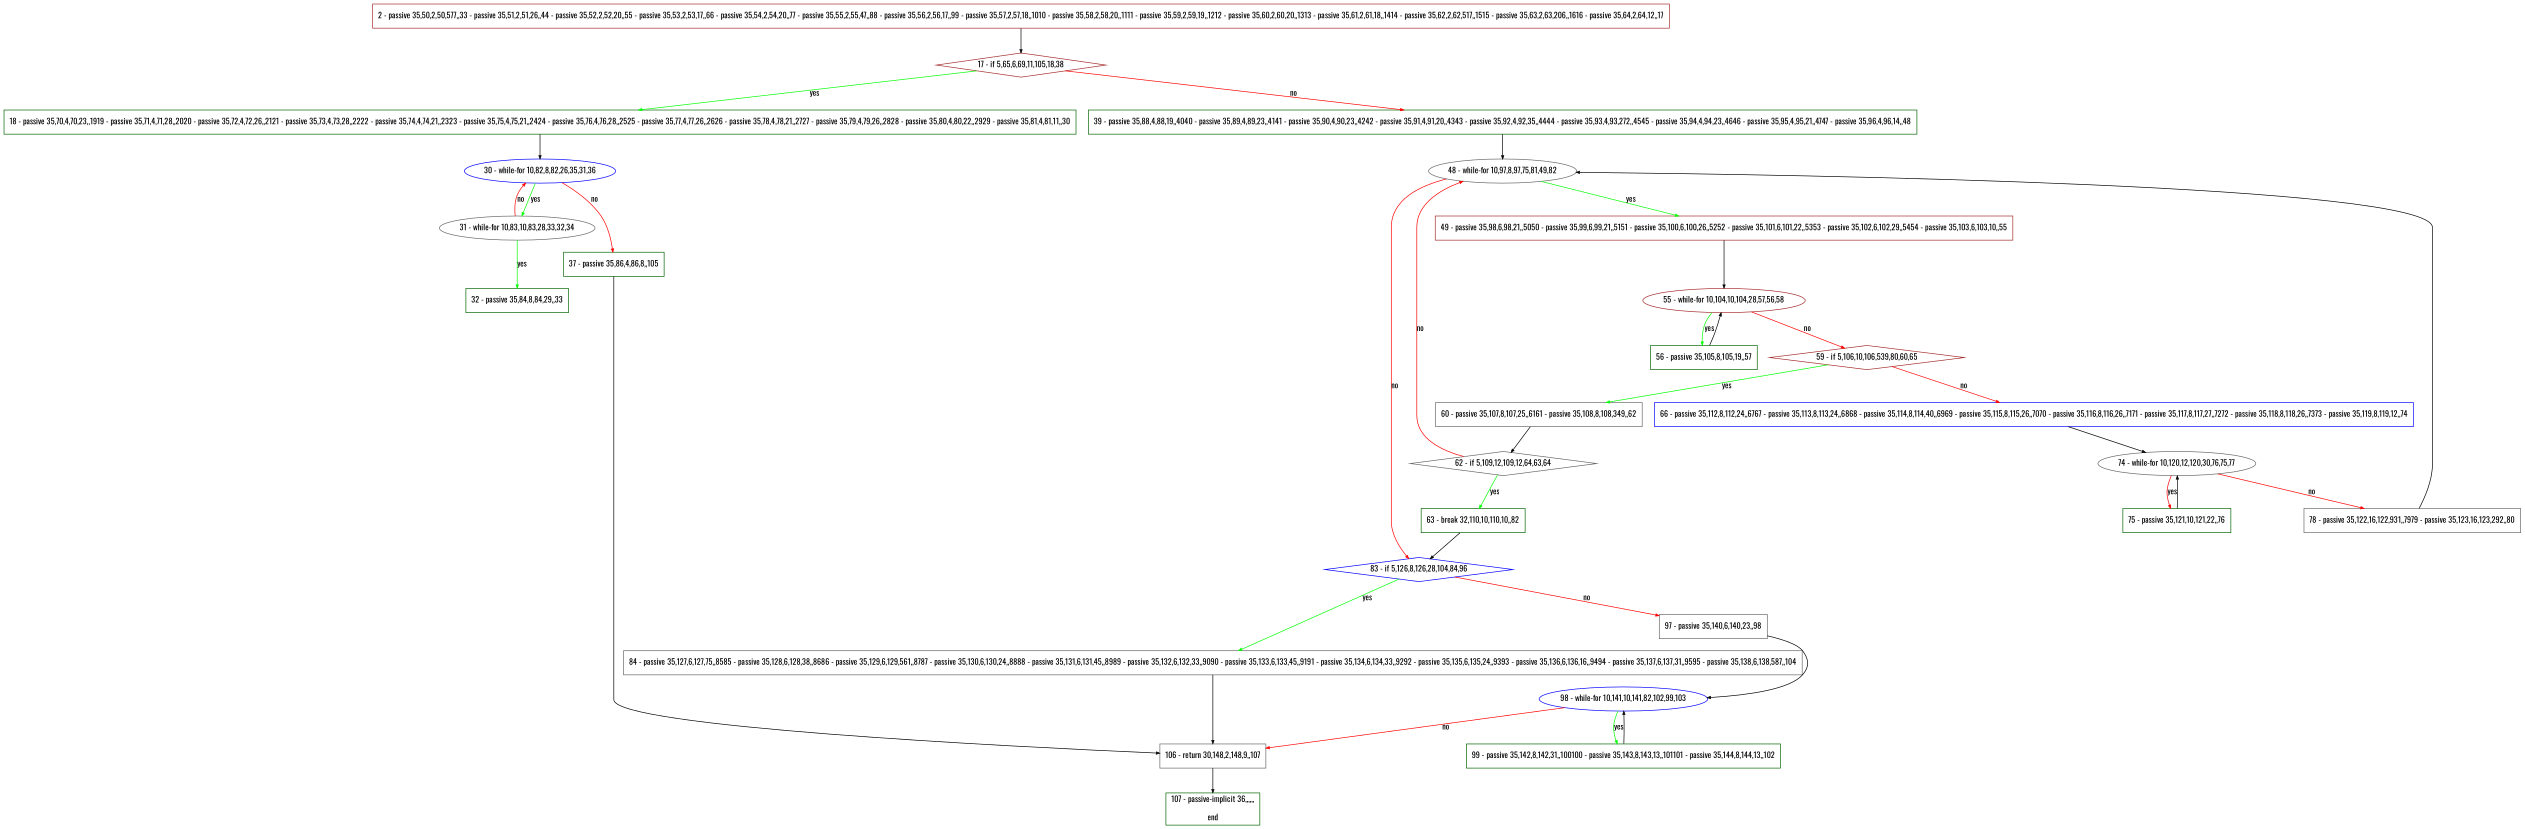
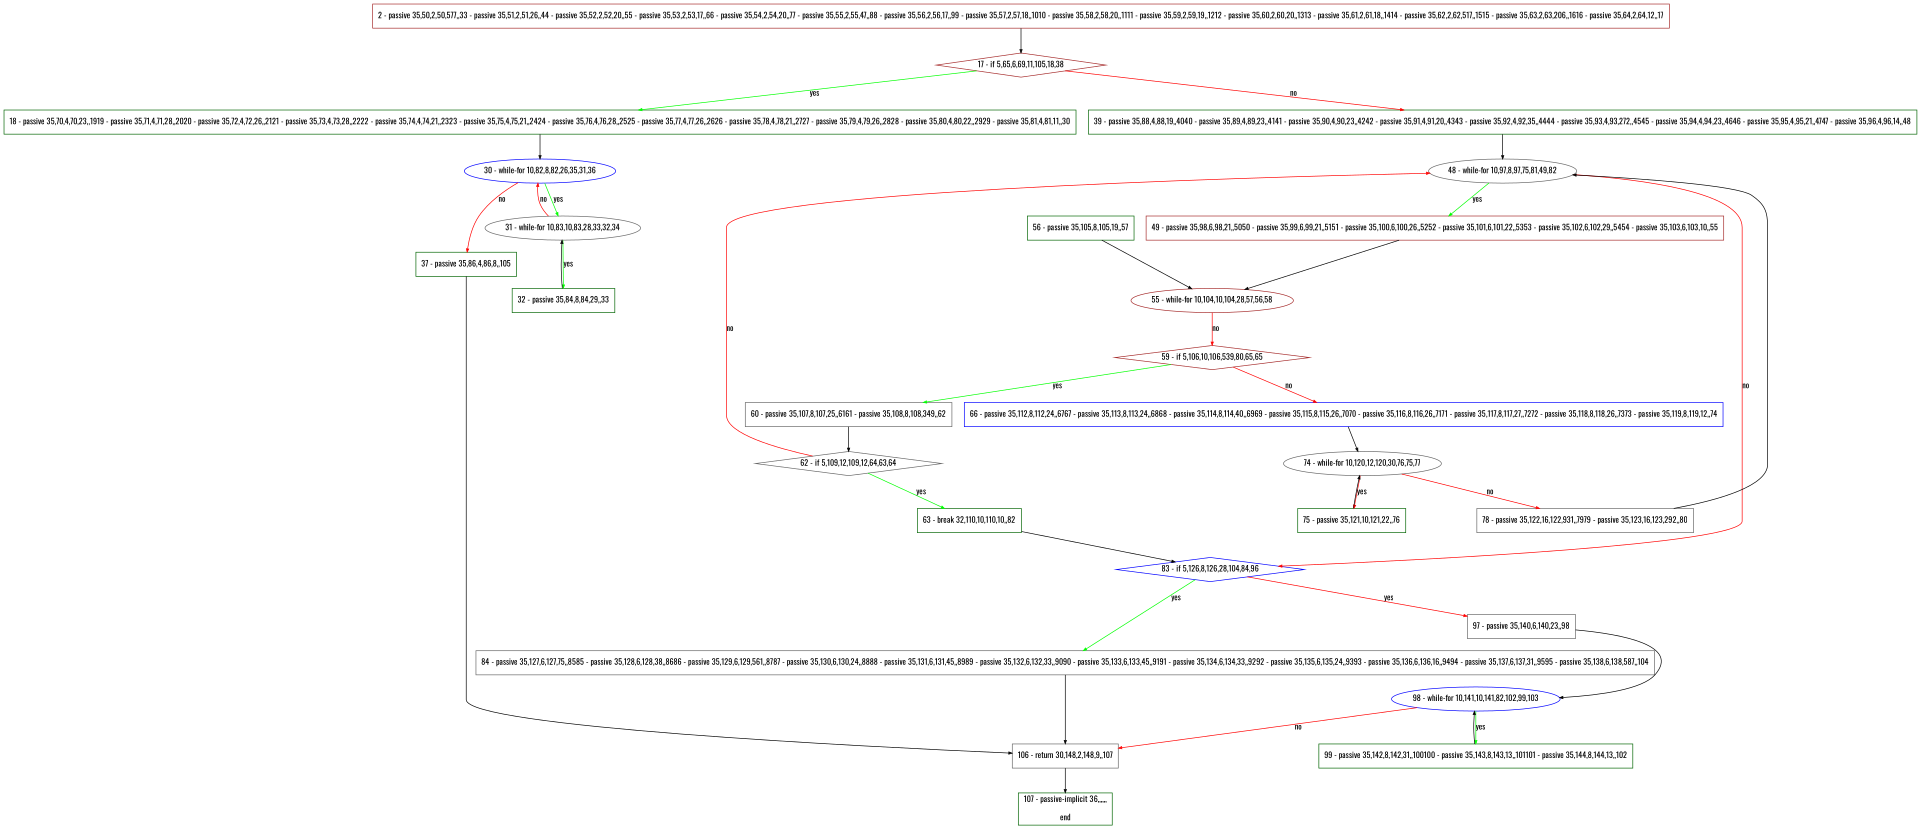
none -> (561, 266)
(1704, 326) -> none
(1867, 358) -> (1212, 358)
(1587, 598) -> (1389, 598)
